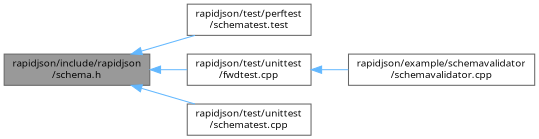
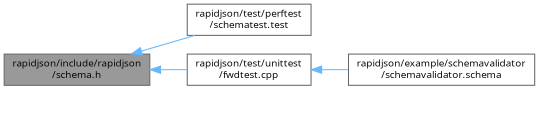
(442, 70) -> (442, 70)
(249, 120) -> none
